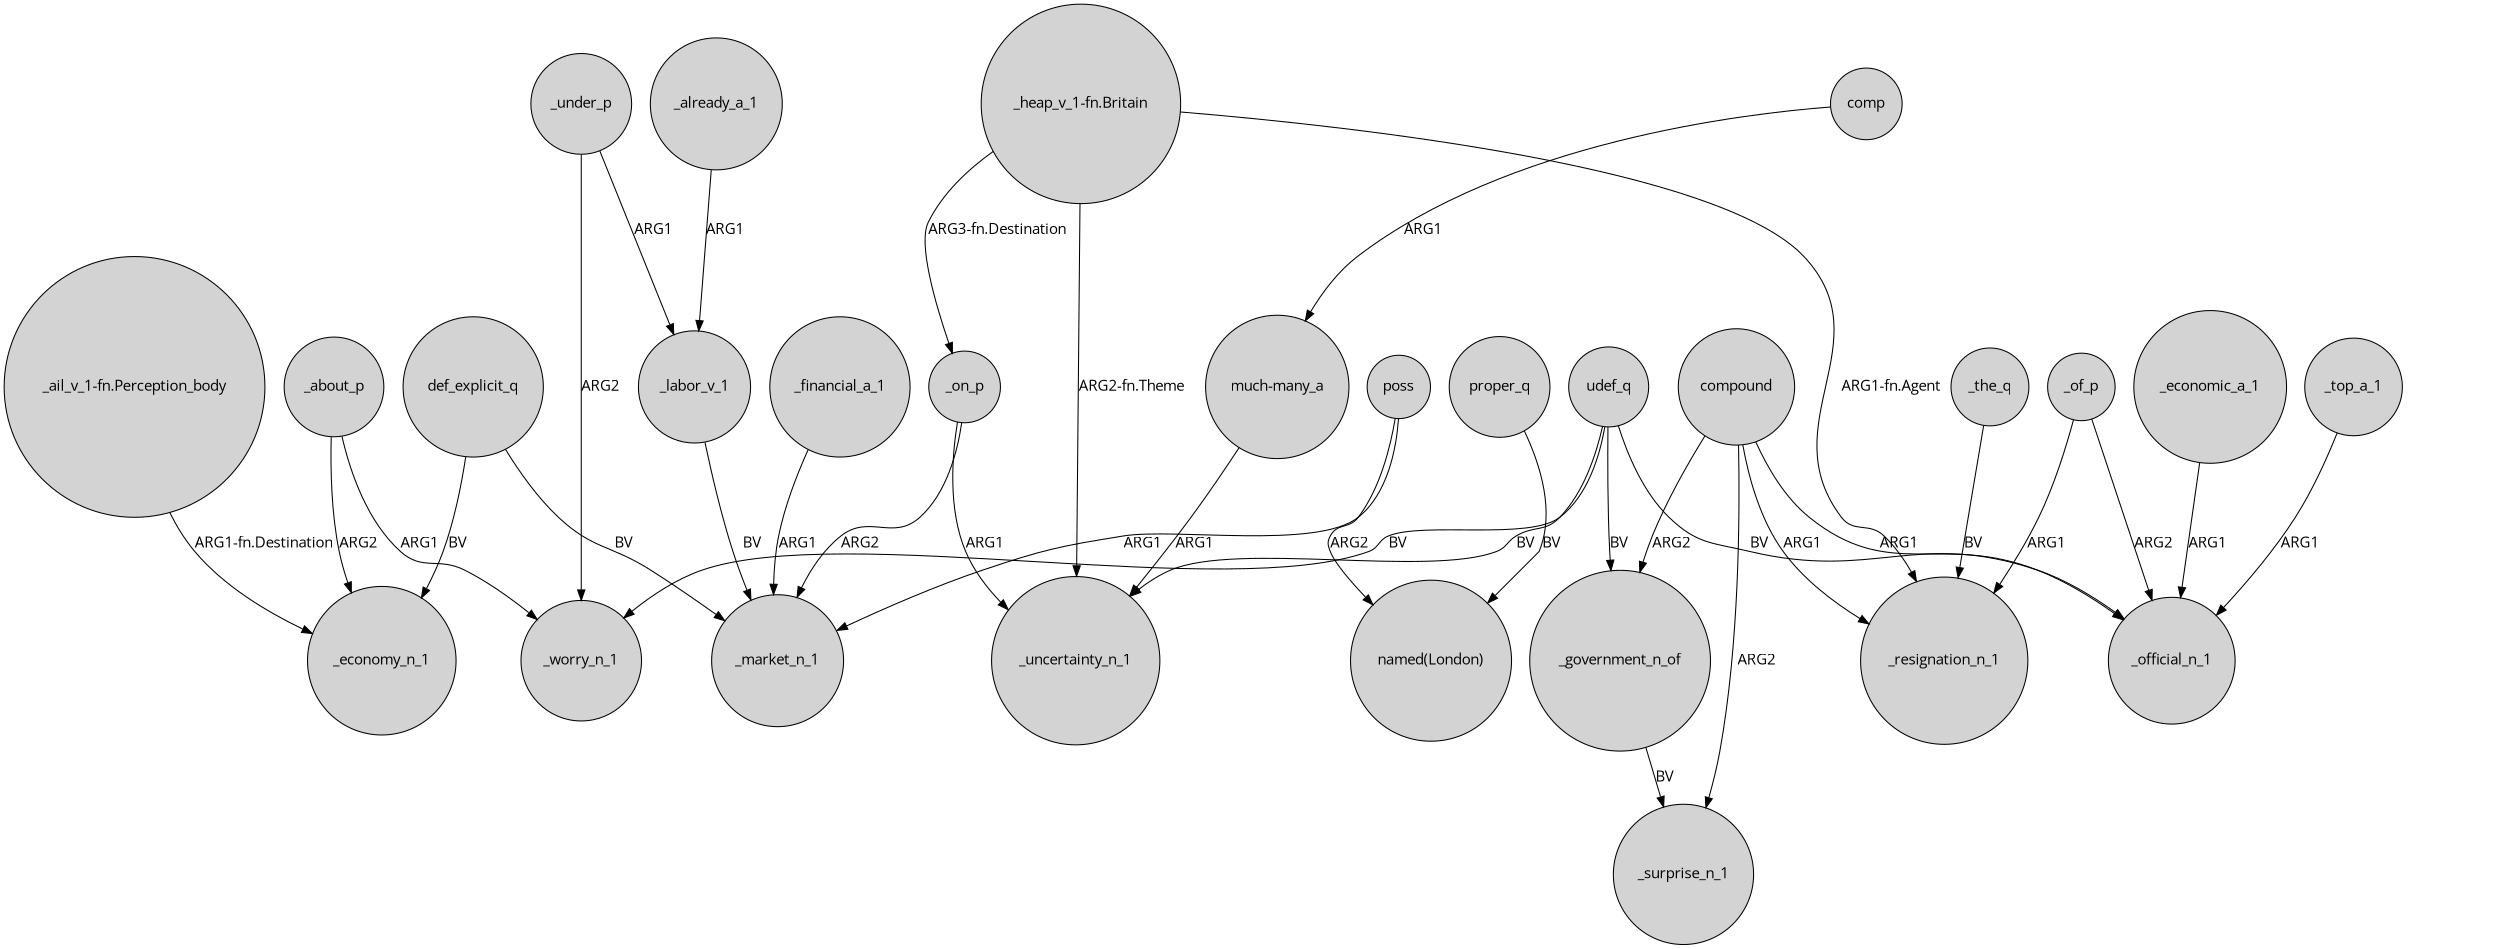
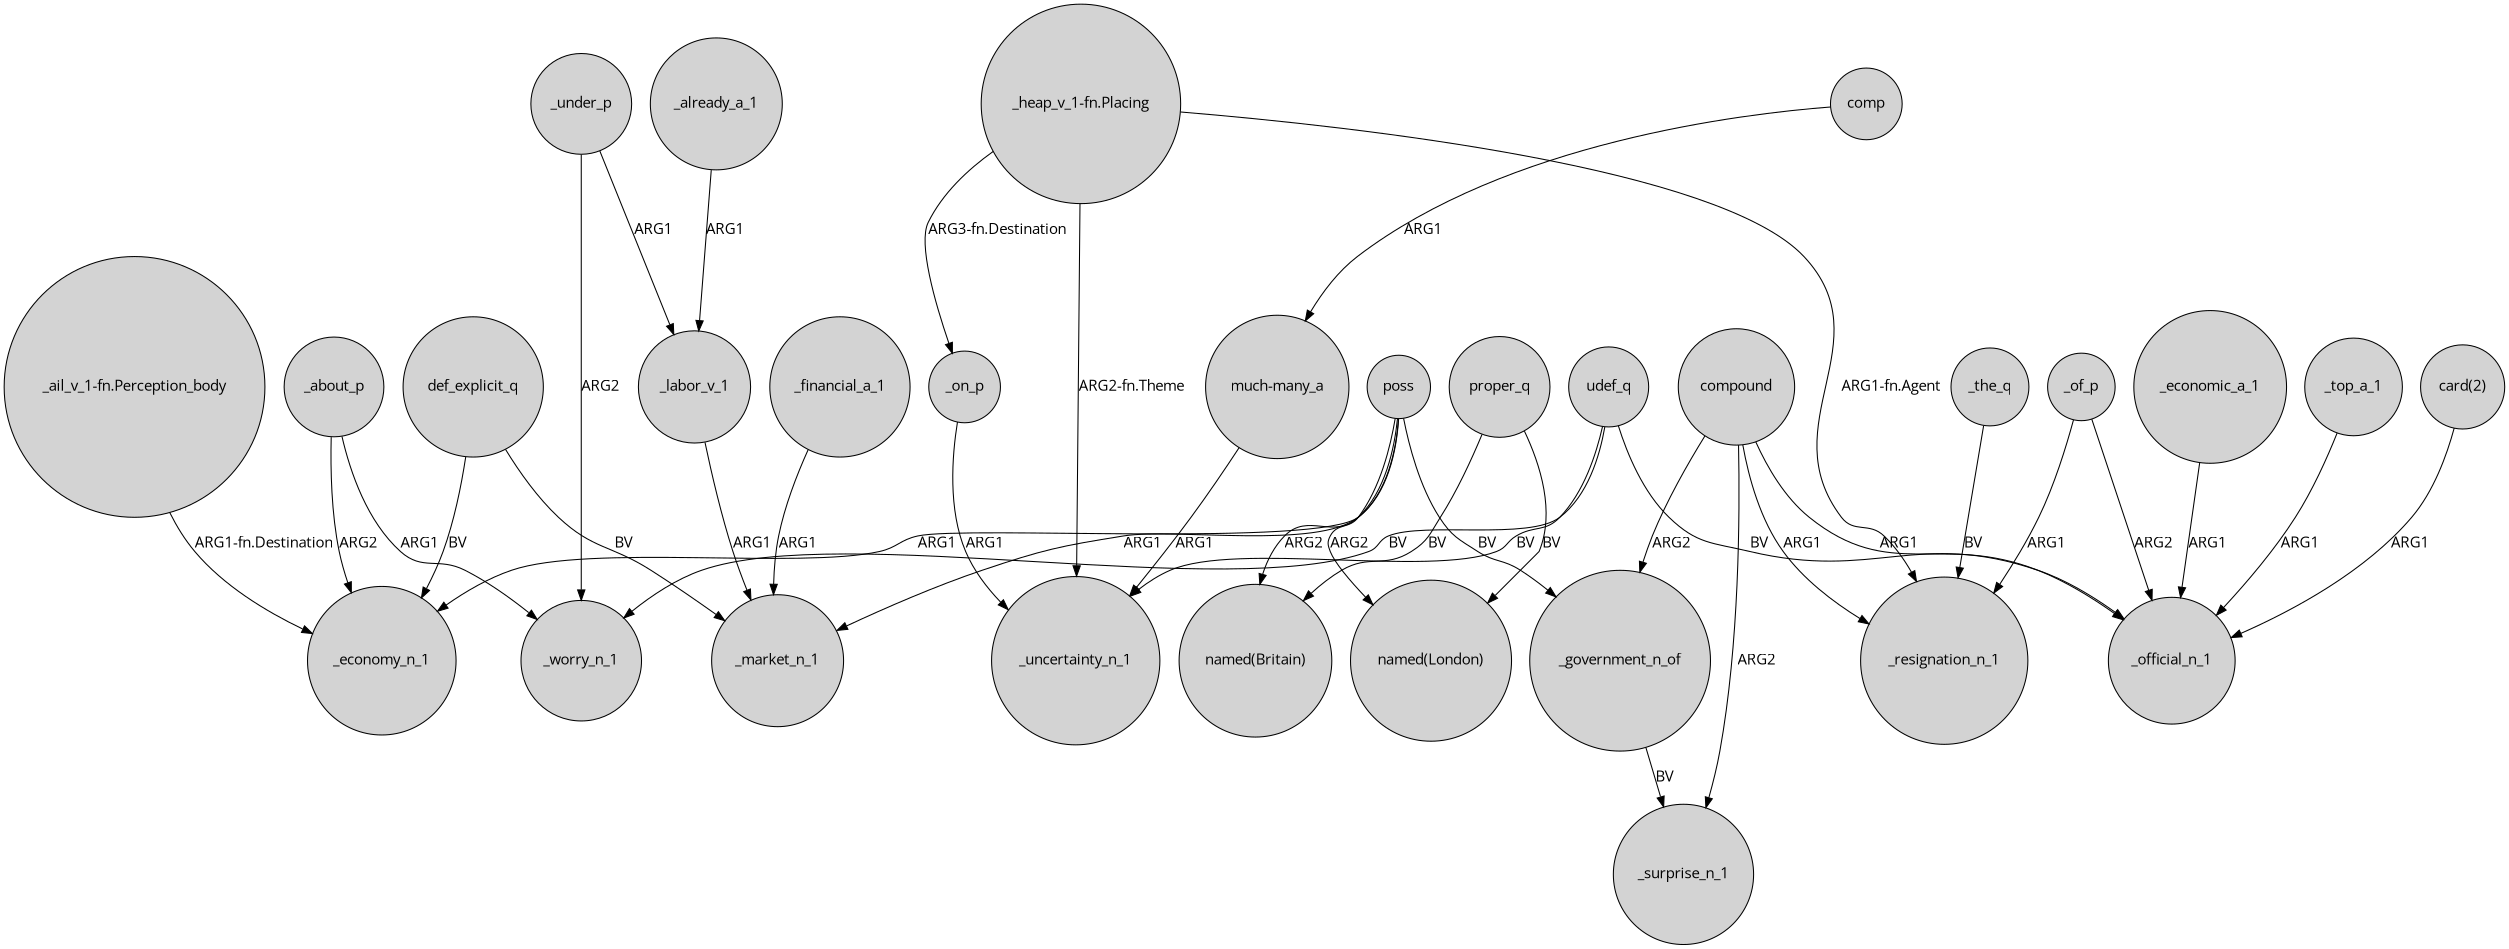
(1081, 104) -> (1081, 104)
none -> (2463, 387)
(1608, 494) -> (1456, 537)
(901, 527) -> none
none -> (951, 533)
(752, 544) -> (752, 544)
none -> (1255, 661)
